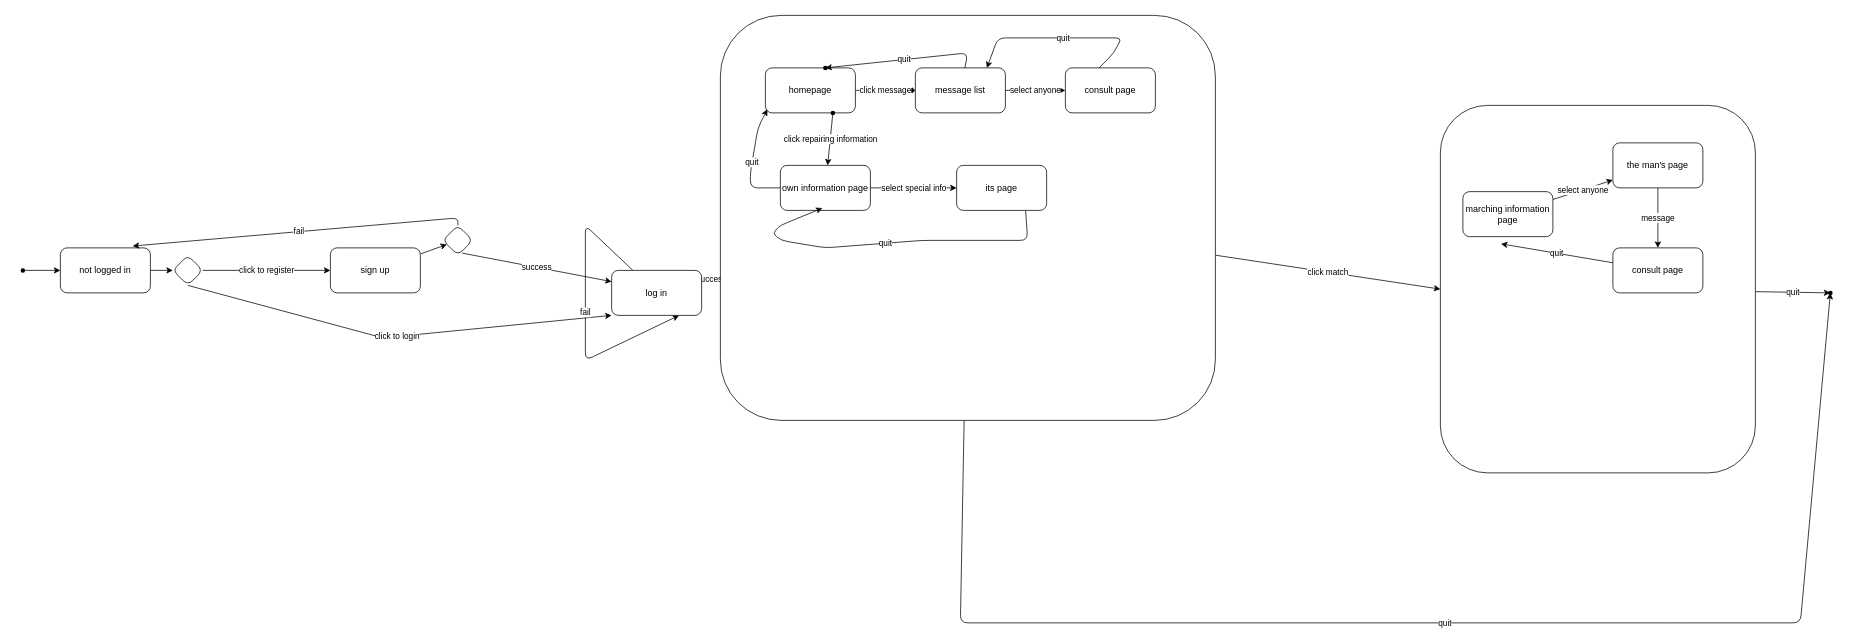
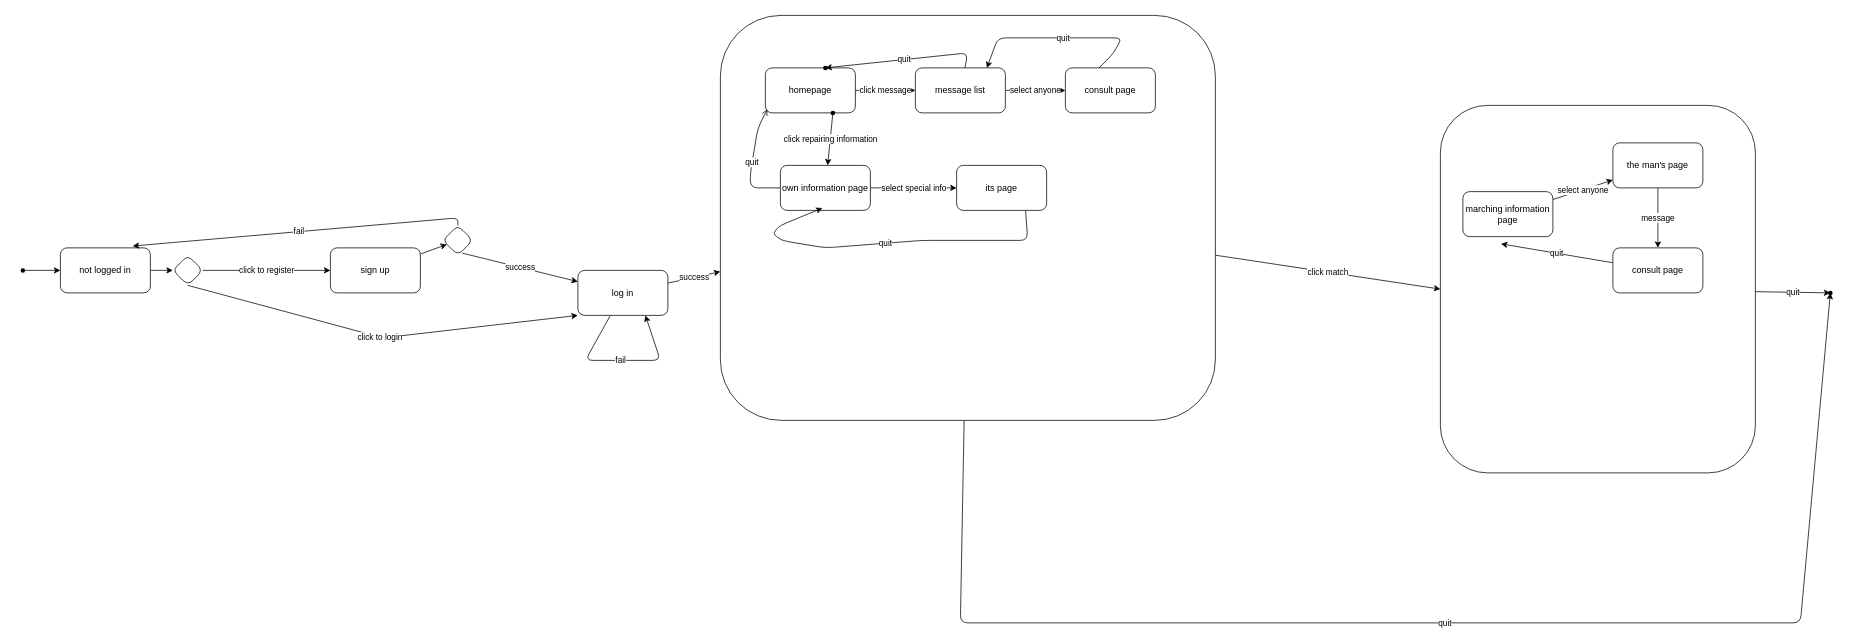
(910, 90) -> (910, 90)
(764, 116) -> (765, 114)
(657, 293) -> (623, 293)
